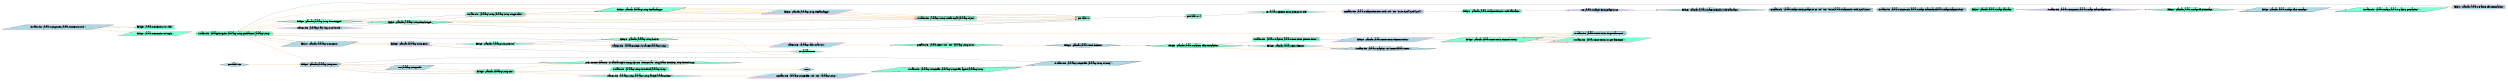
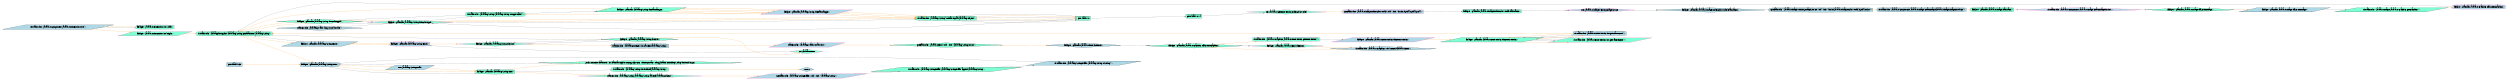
(410, 22) -> (410, 22)
(320, 28) -> (320, 28)
(234, 65) -> (234, 65)
